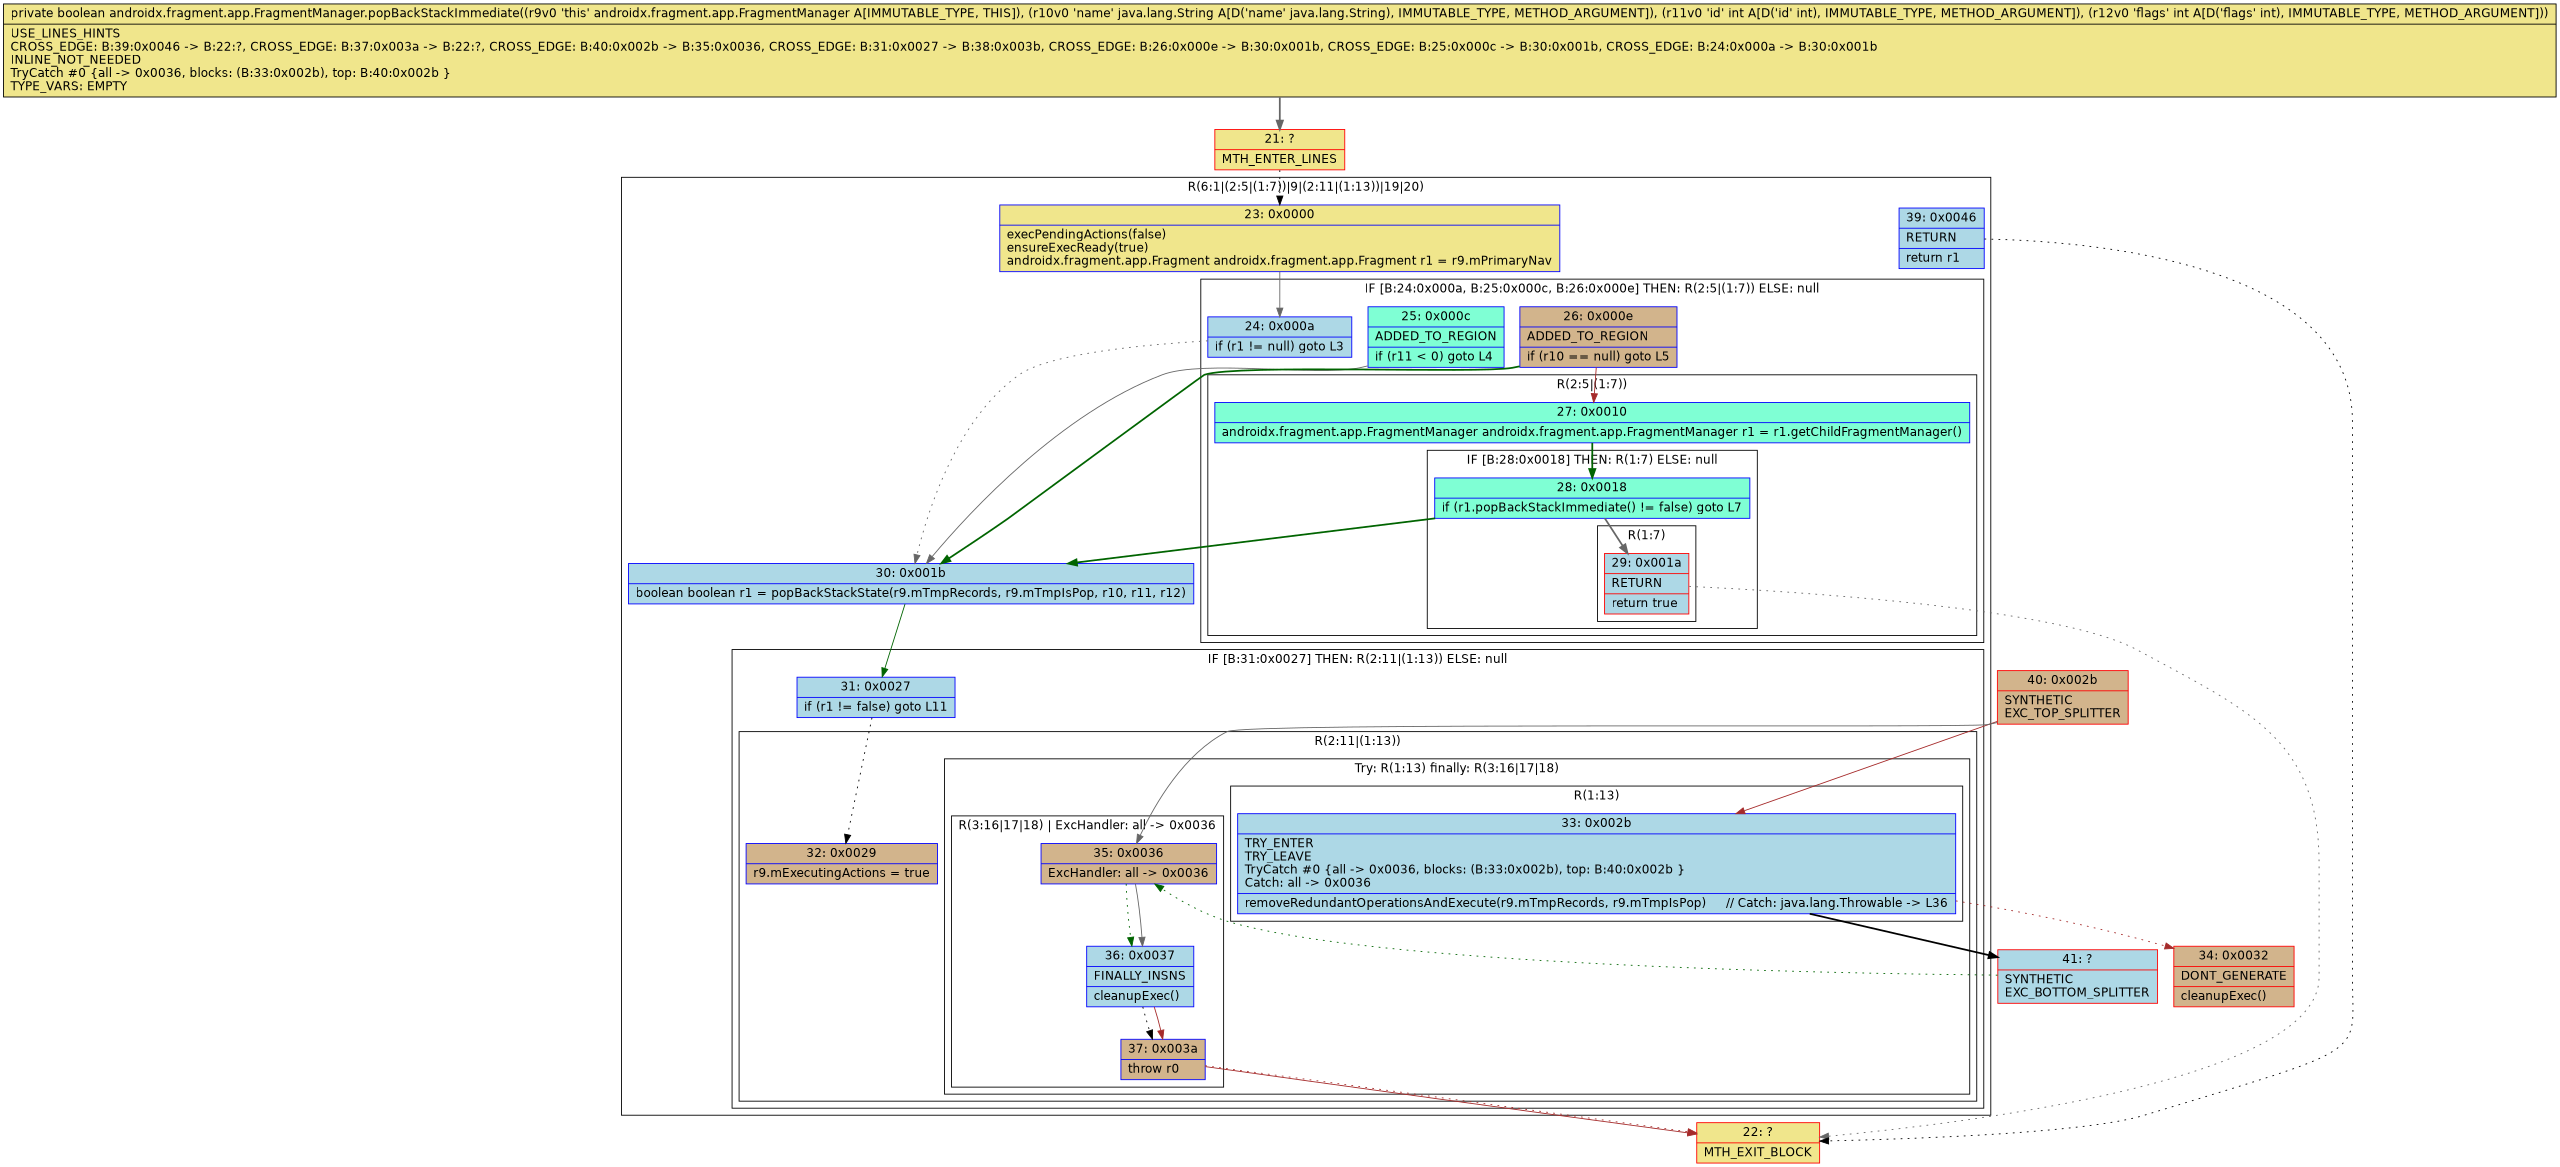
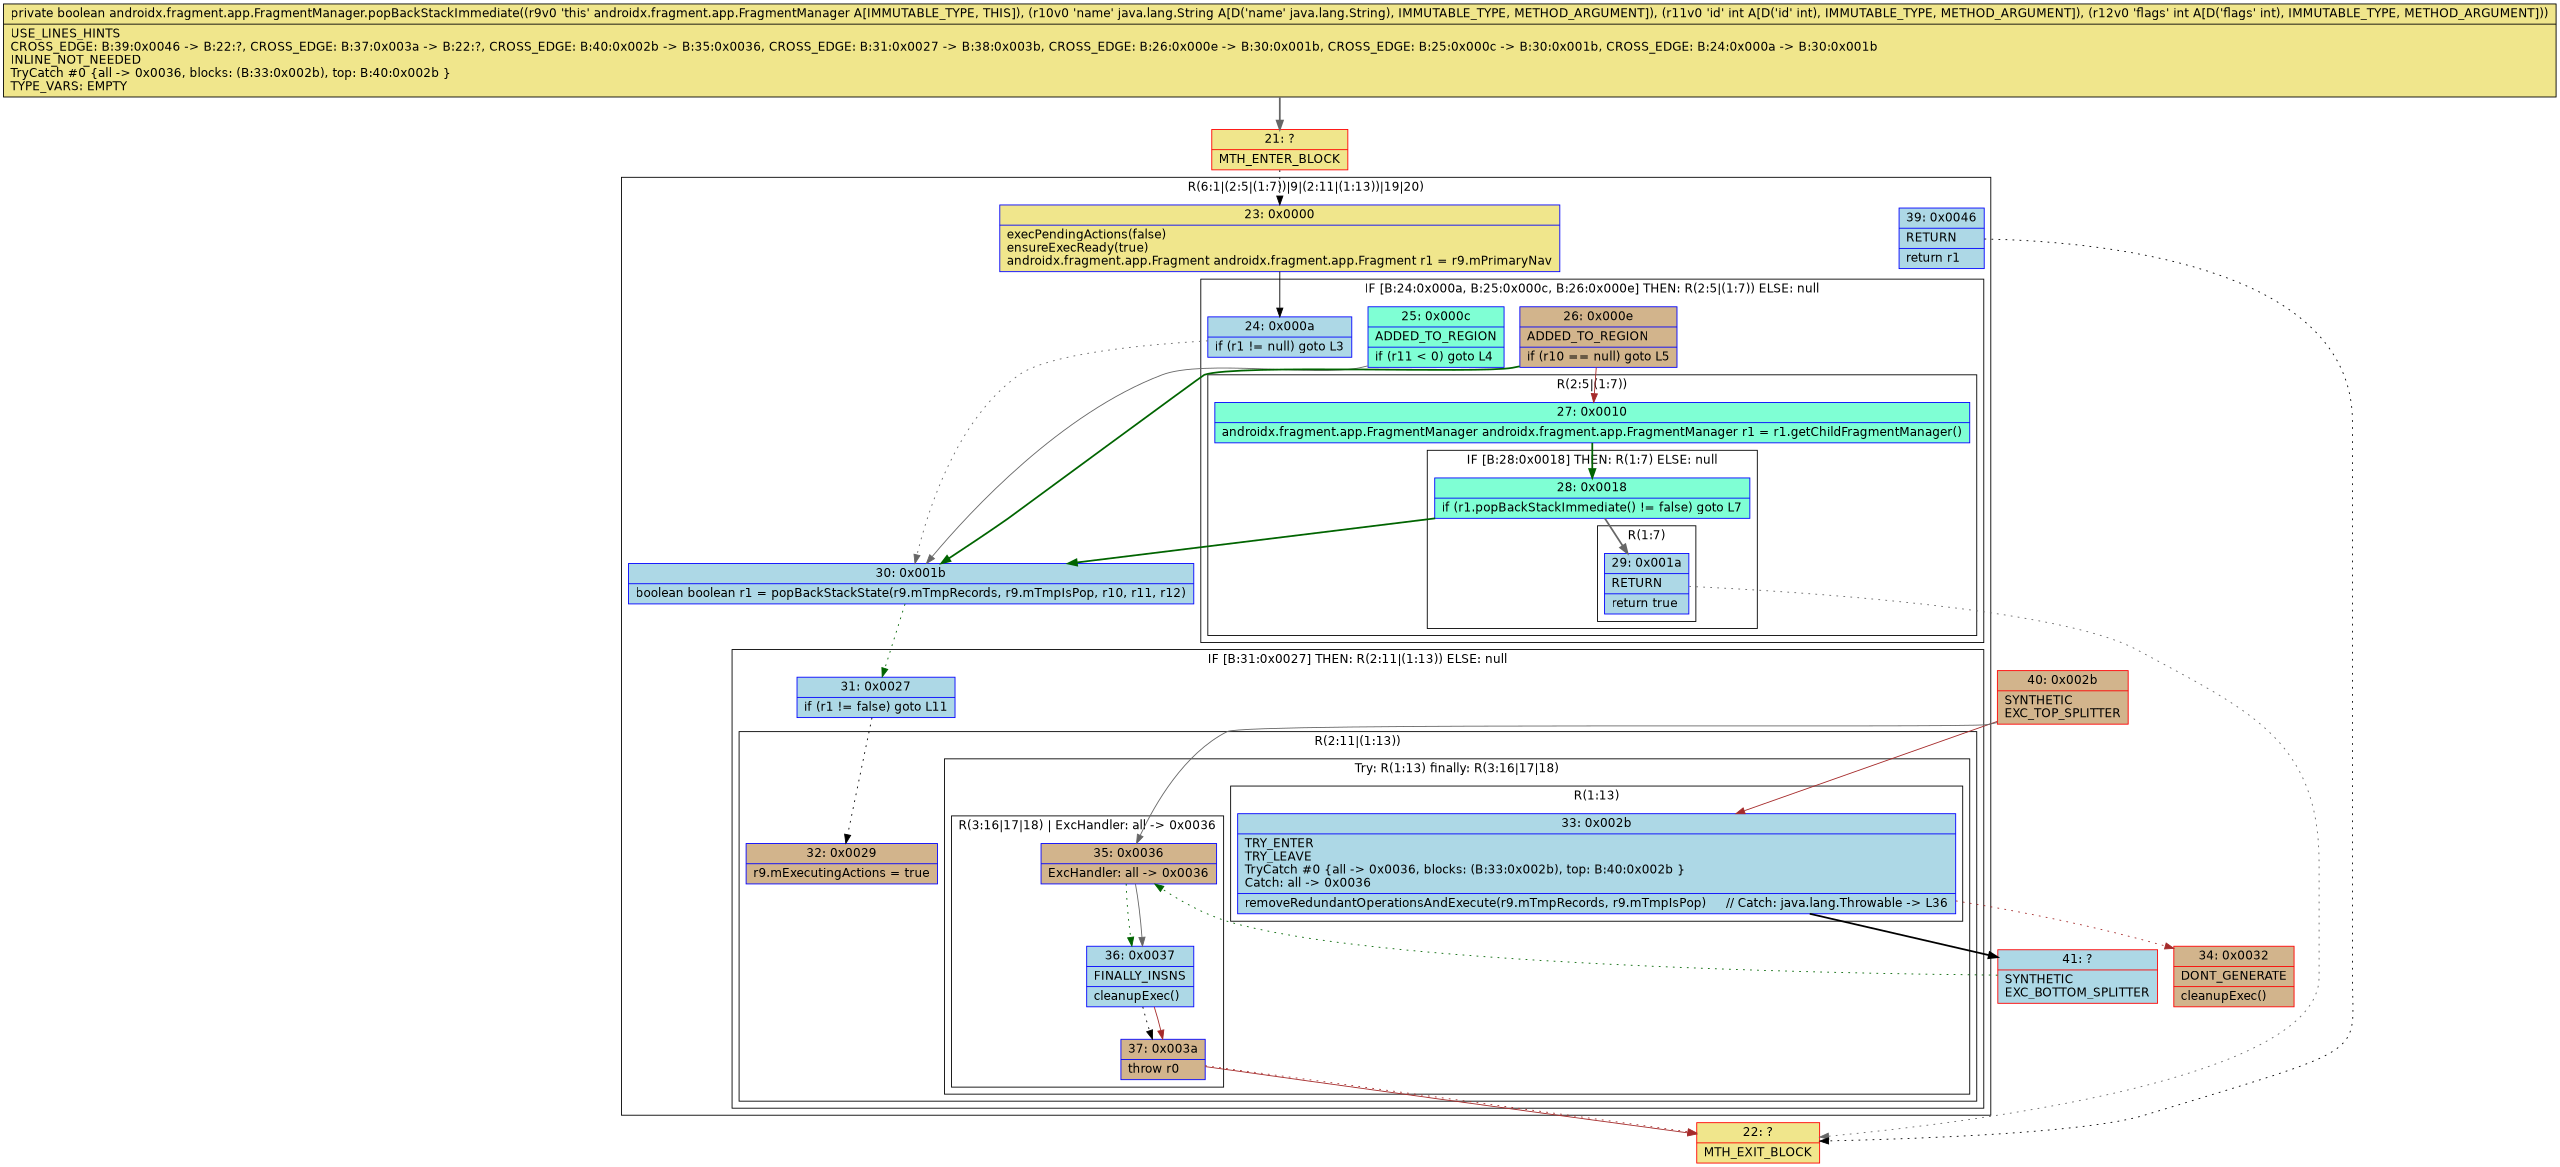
(1280, 159) -> (1280, 159)
(1280, 290) -> (1280, 290)
(1647, 584) -> (1647, 584)
(895, 636) -> (895, 636)
